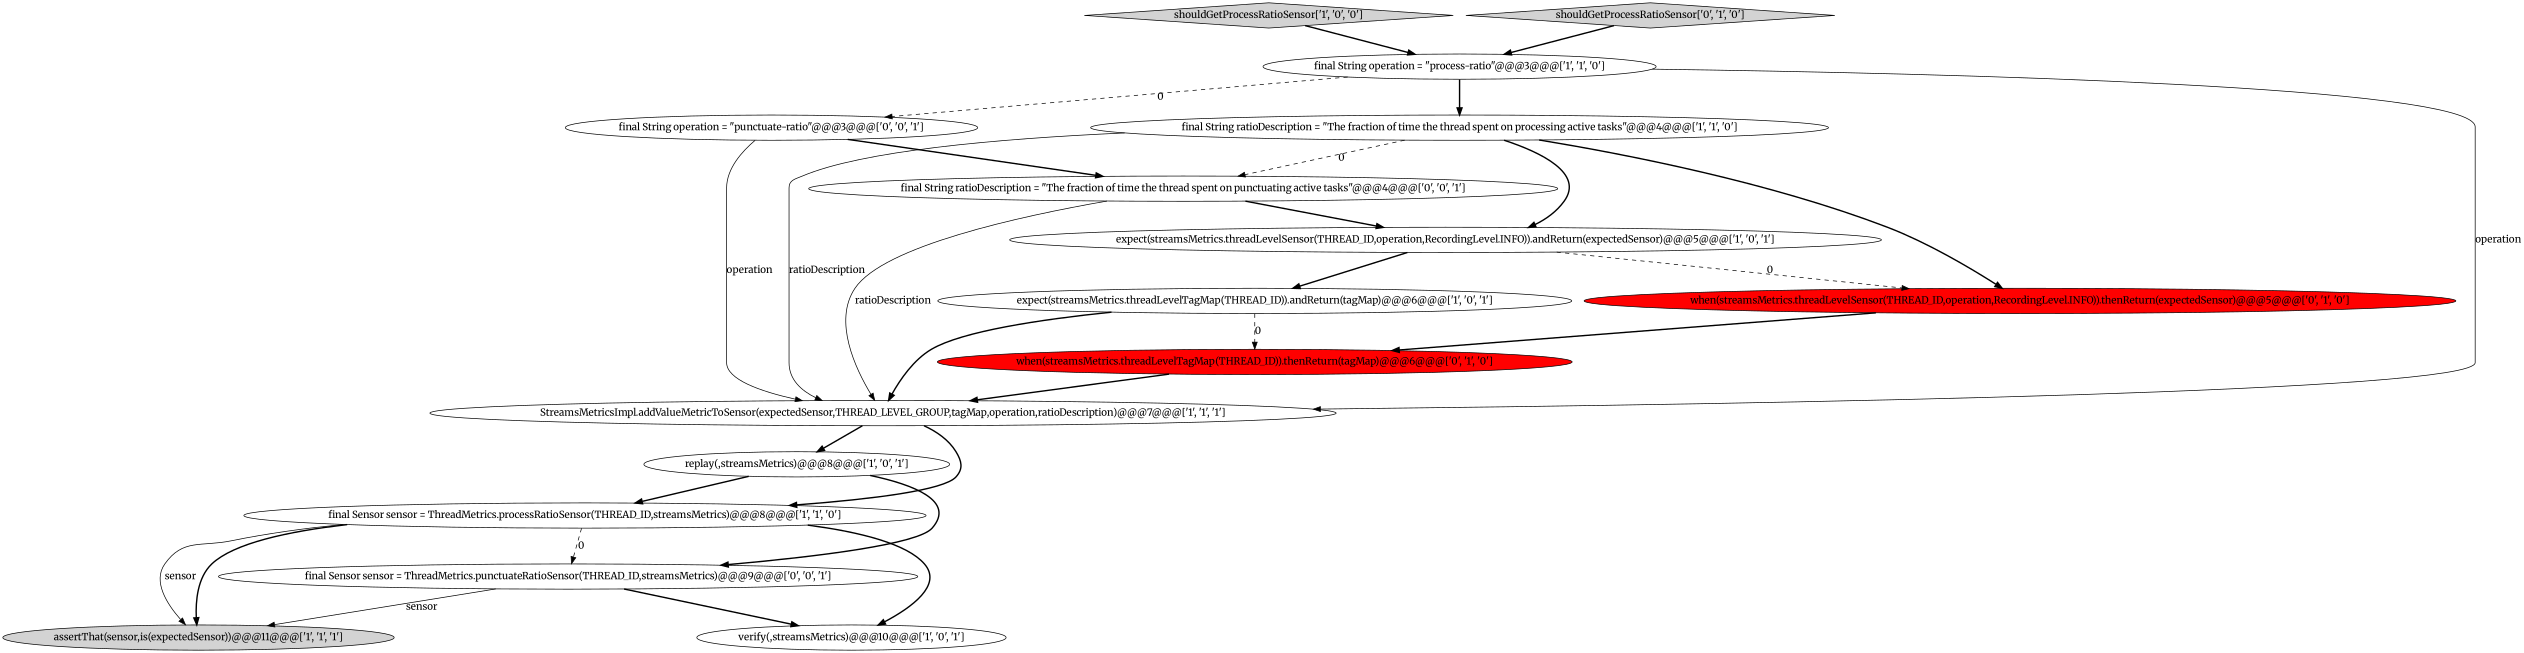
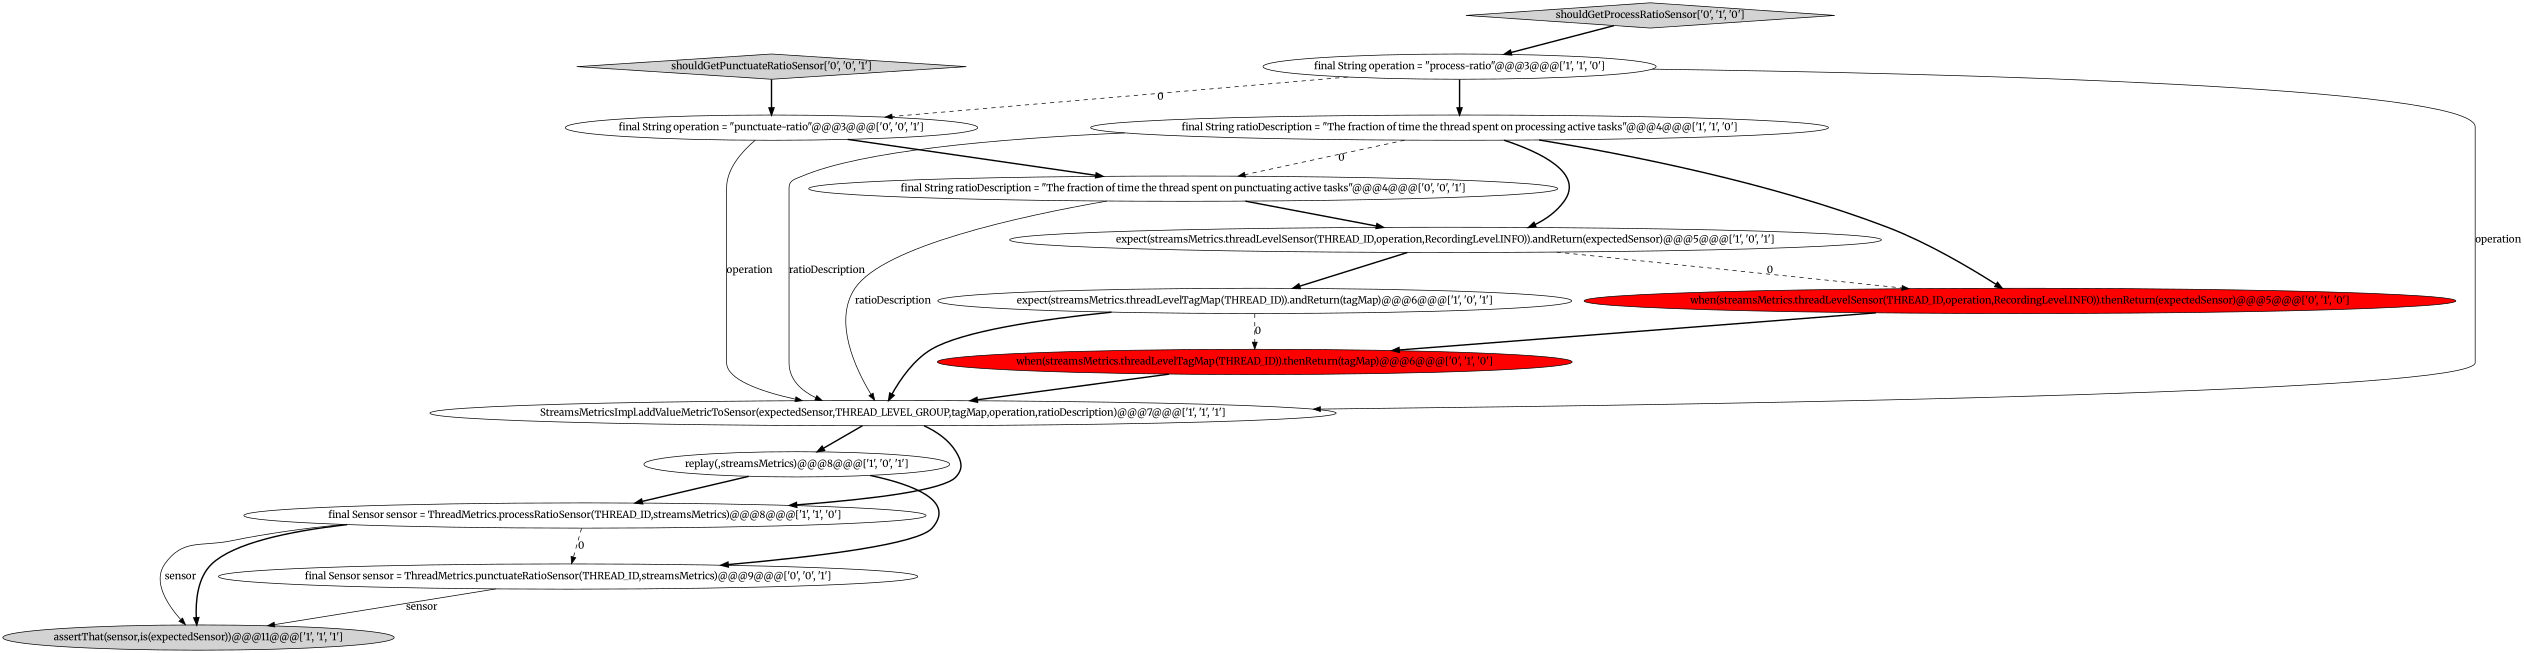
(1269, 15) -> none
none -> (772, 67)
(851, 638) -> none
